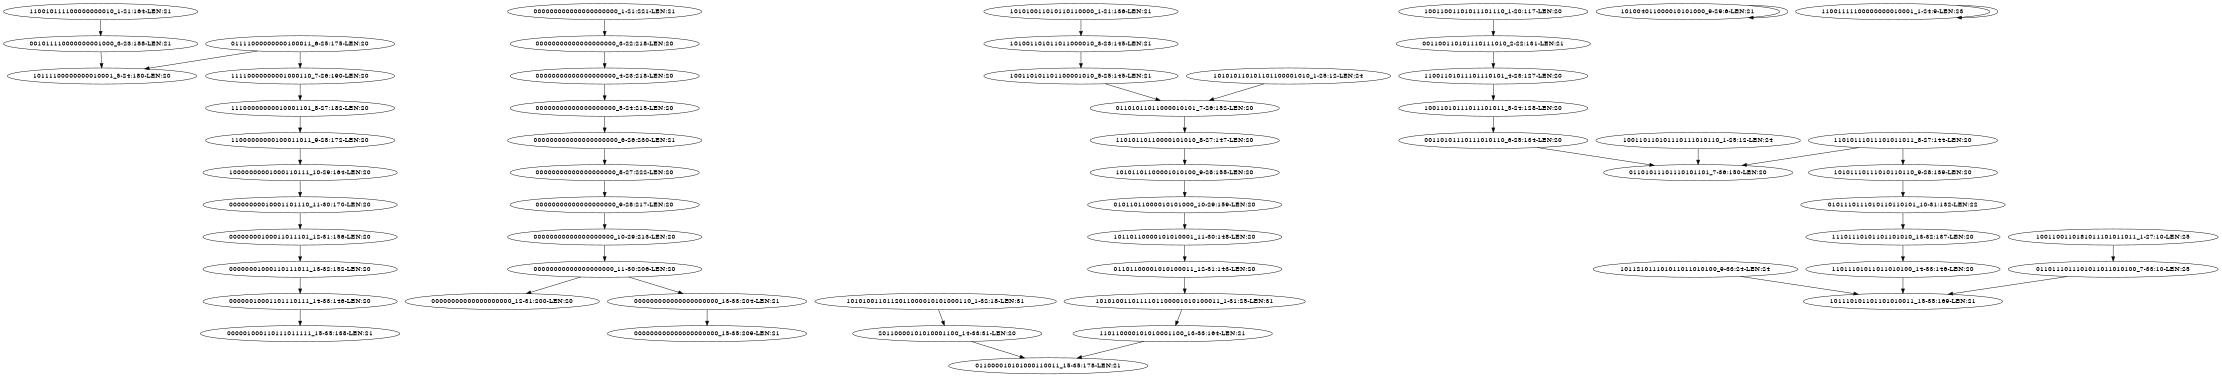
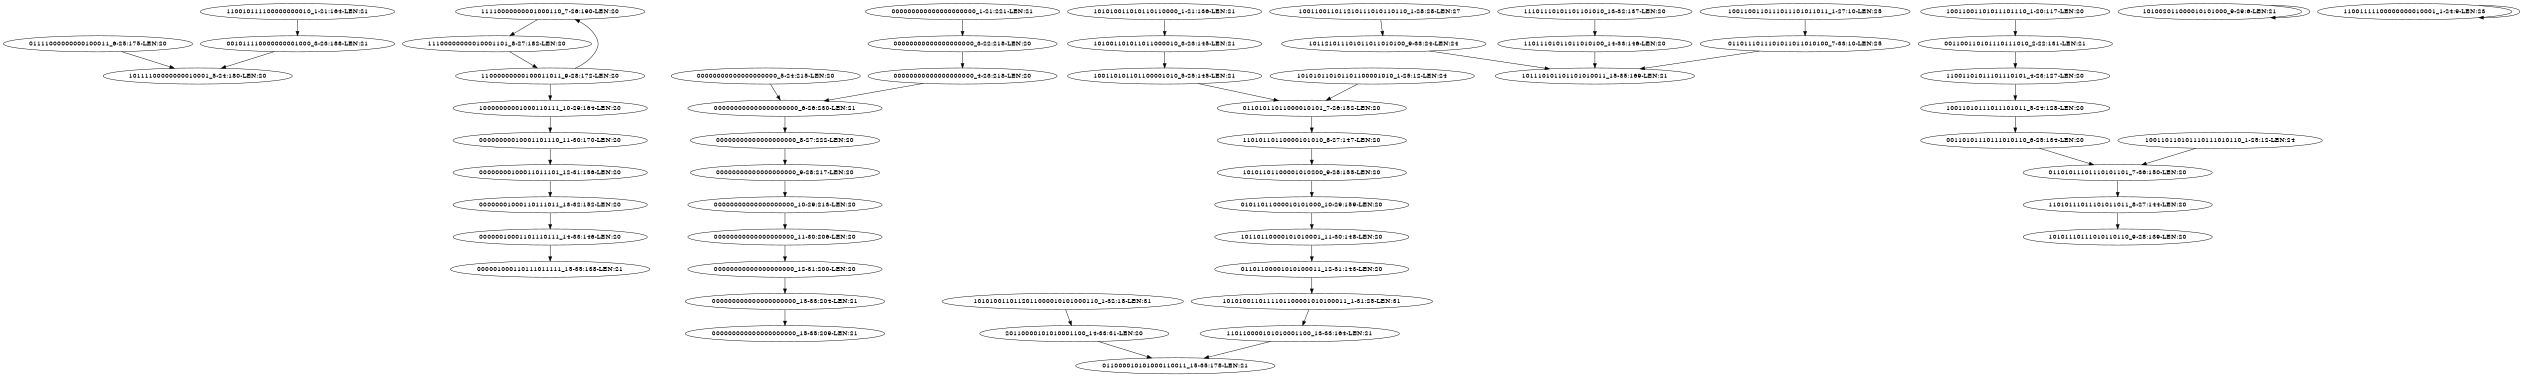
none -> (1380, 12)
(1688, 12) -> (2210, 12)
(300, 58) -> (598, 46)
(605, 90) -> (876, 92)
(1803, 156) -> (2118, 187)
(1185, 173) -> (1312, 173)
(1903, 205) -> none
(2113, 237) -> (1805, 12)
(654, 285) -> (785, 283)
